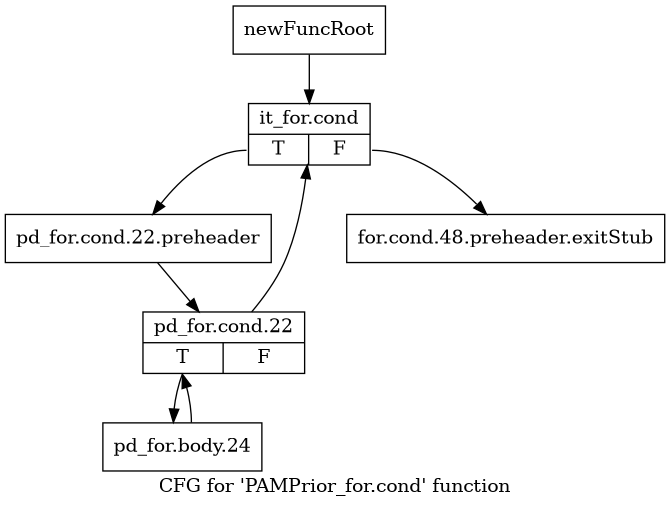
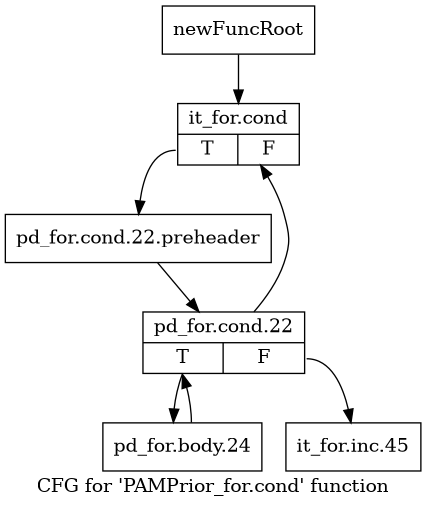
(506, 238) -> none
none -> (353, 447)
